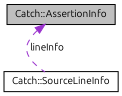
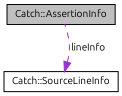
(28, 53) -> (69, 43)
